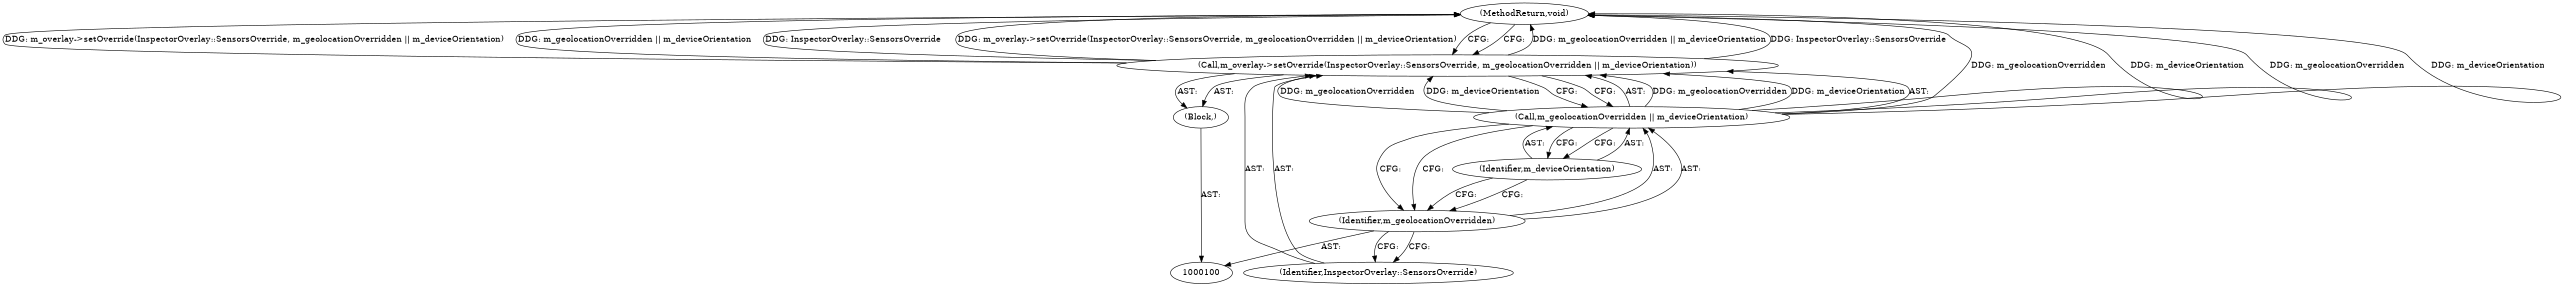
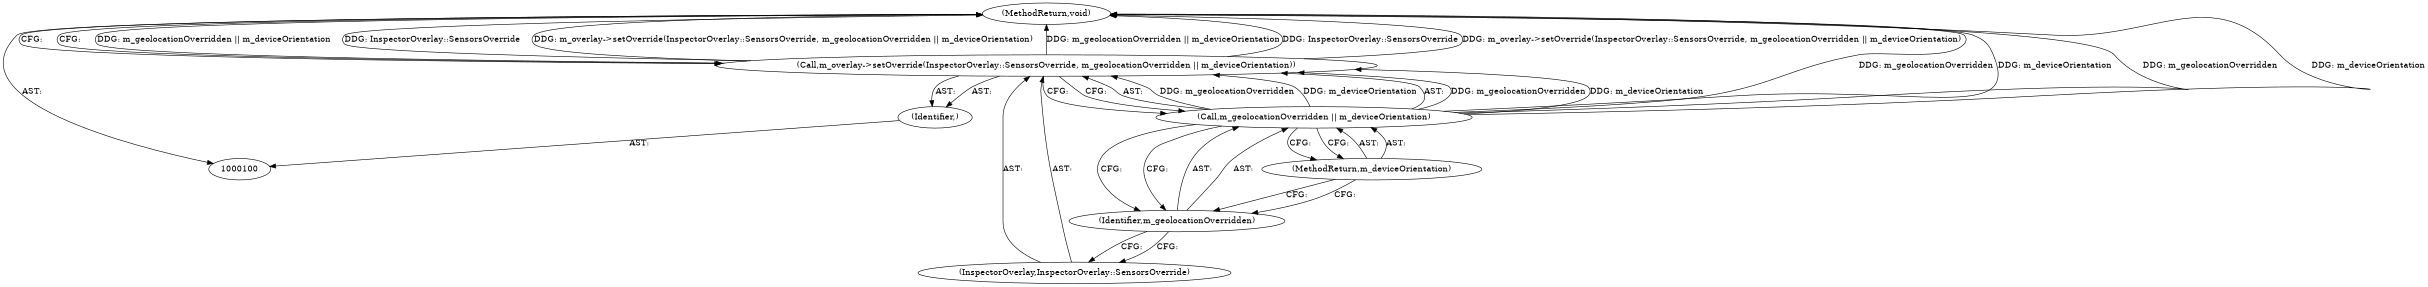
(1201, 117) -> (935, 117)
(1547, 169) -> (1372, 169)
(1302, 247) -> (366, 19)
(1378, 273) -> (1075, 273)
